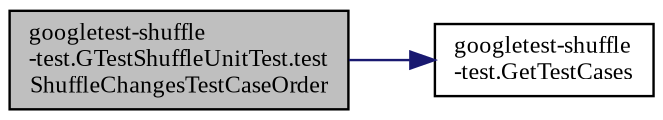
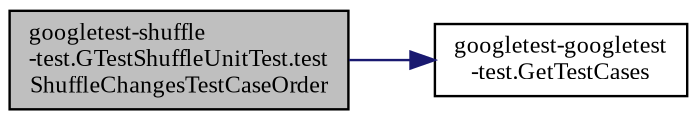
(544, 60) -> (561, 60)
